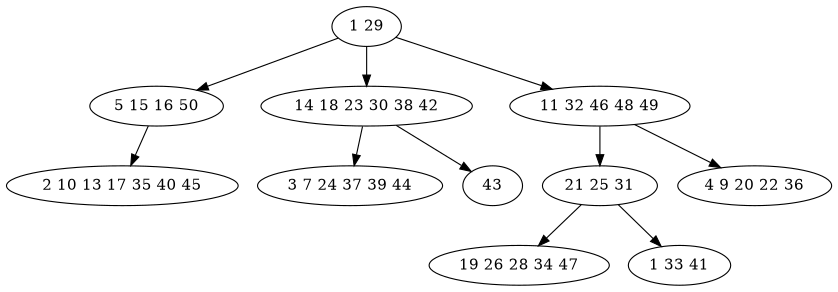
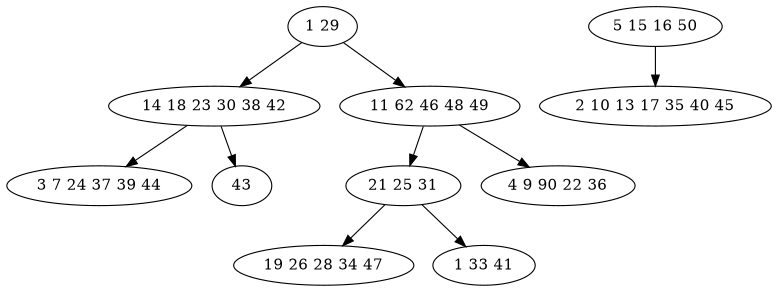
(273, 62) -> none
(600, 106) -> (430, 106)
(755, 186) -> (558, 186)
